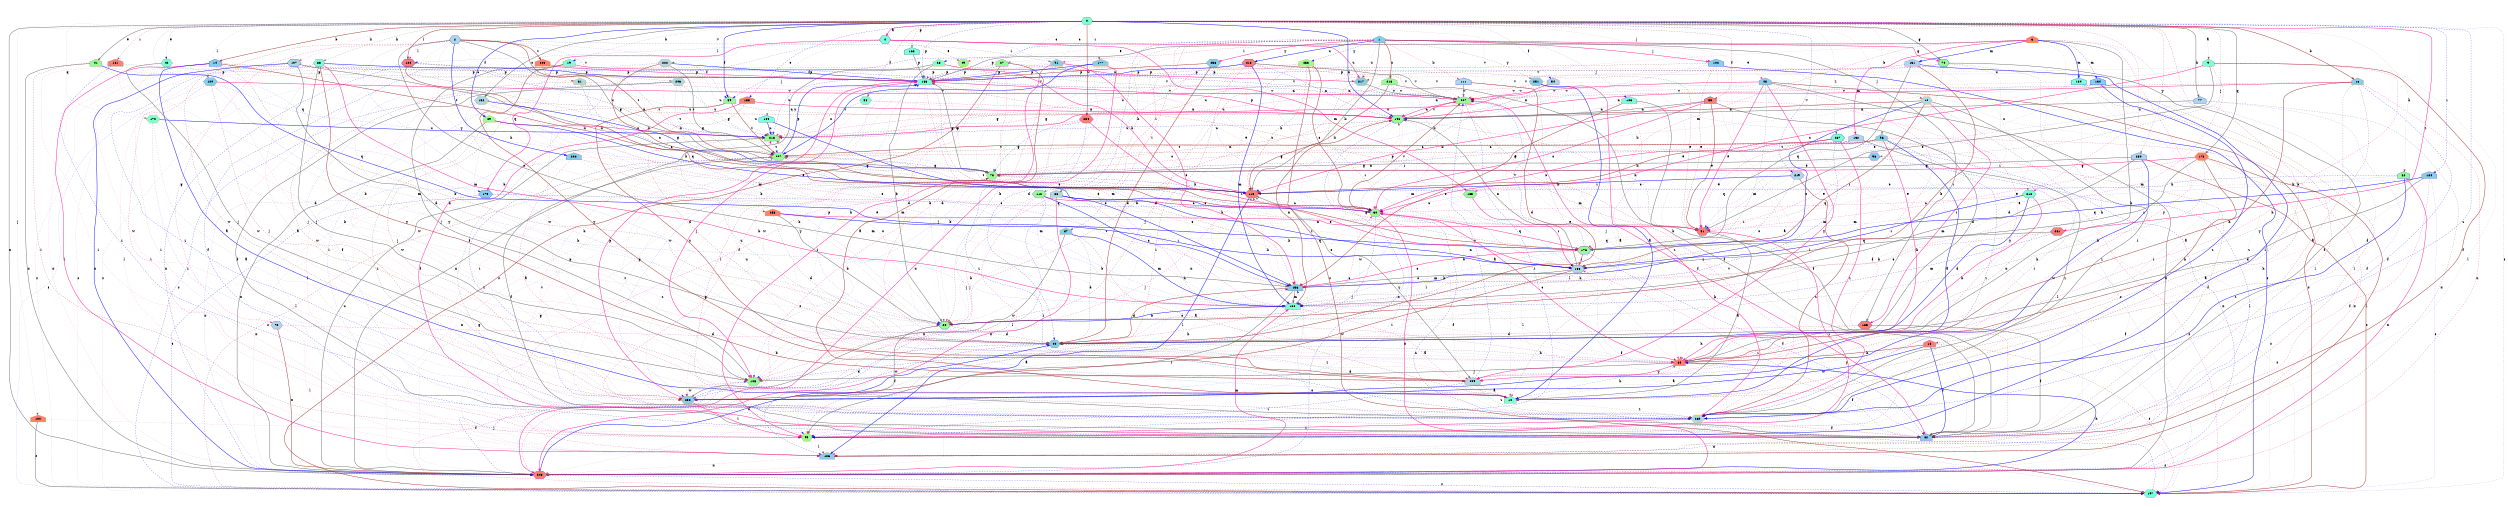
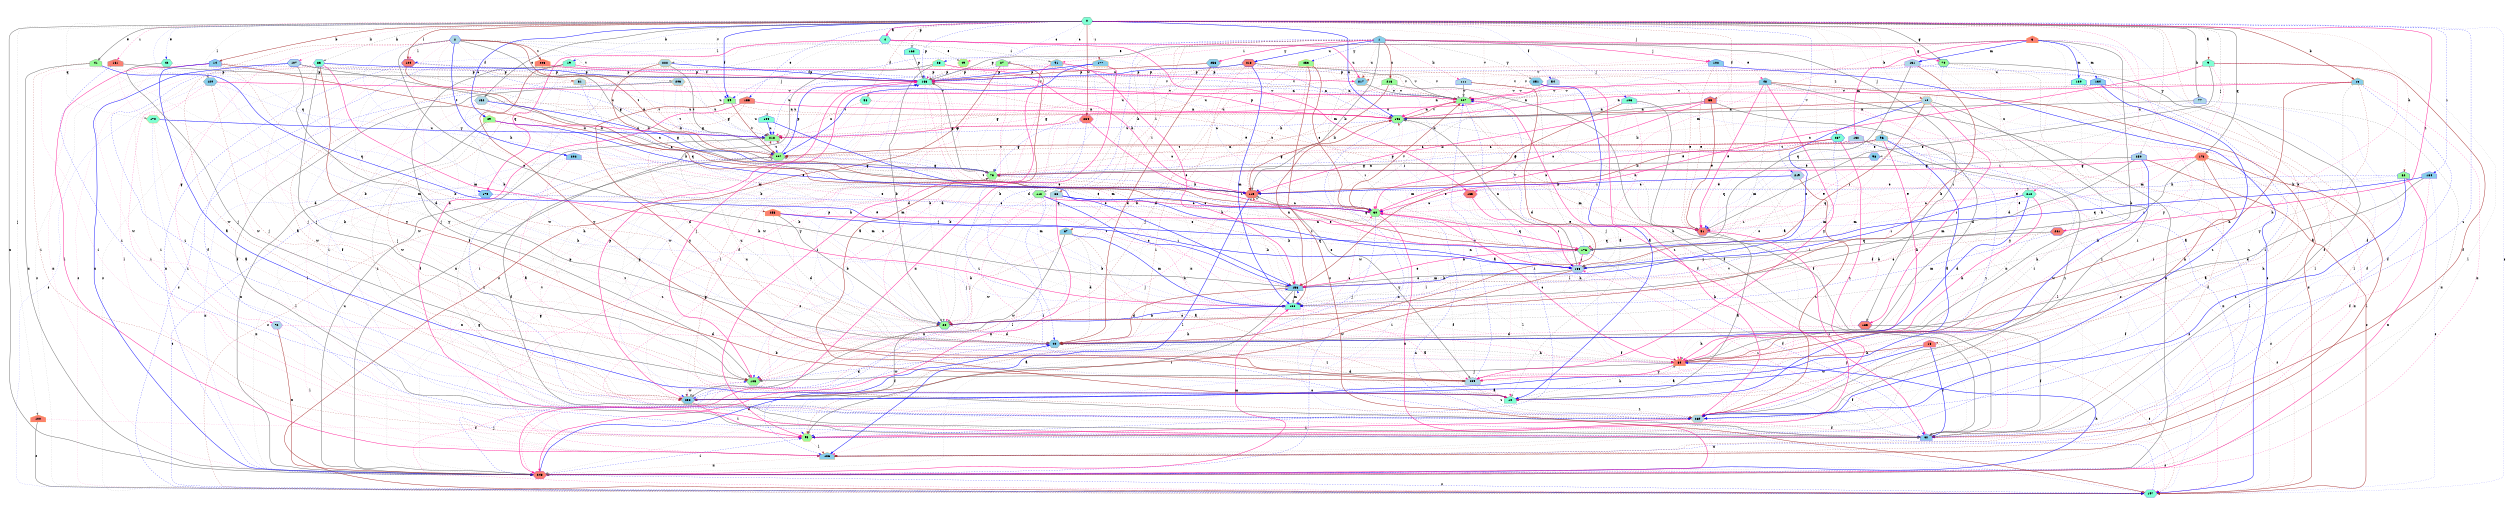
(459, 76) -> (459, 76)
(1470, 194) -> (1470, 194)
none -> (970, 326)
(1938, 413) -> (1938, 413)
(1075, 418) -> (673, 456)
